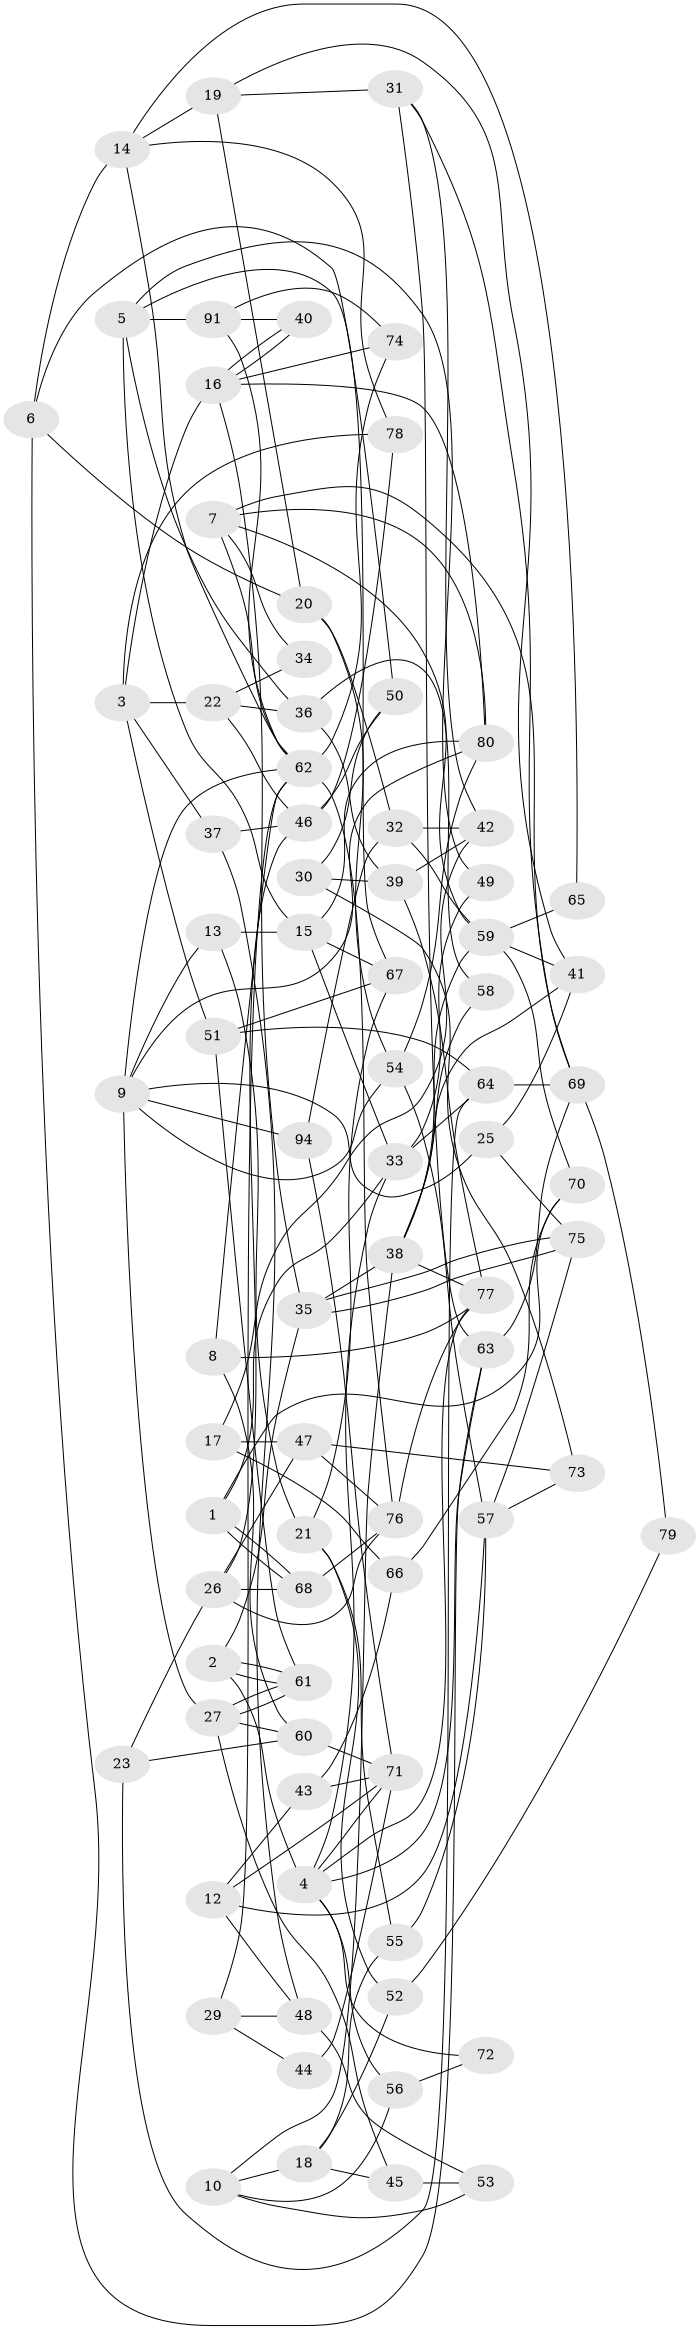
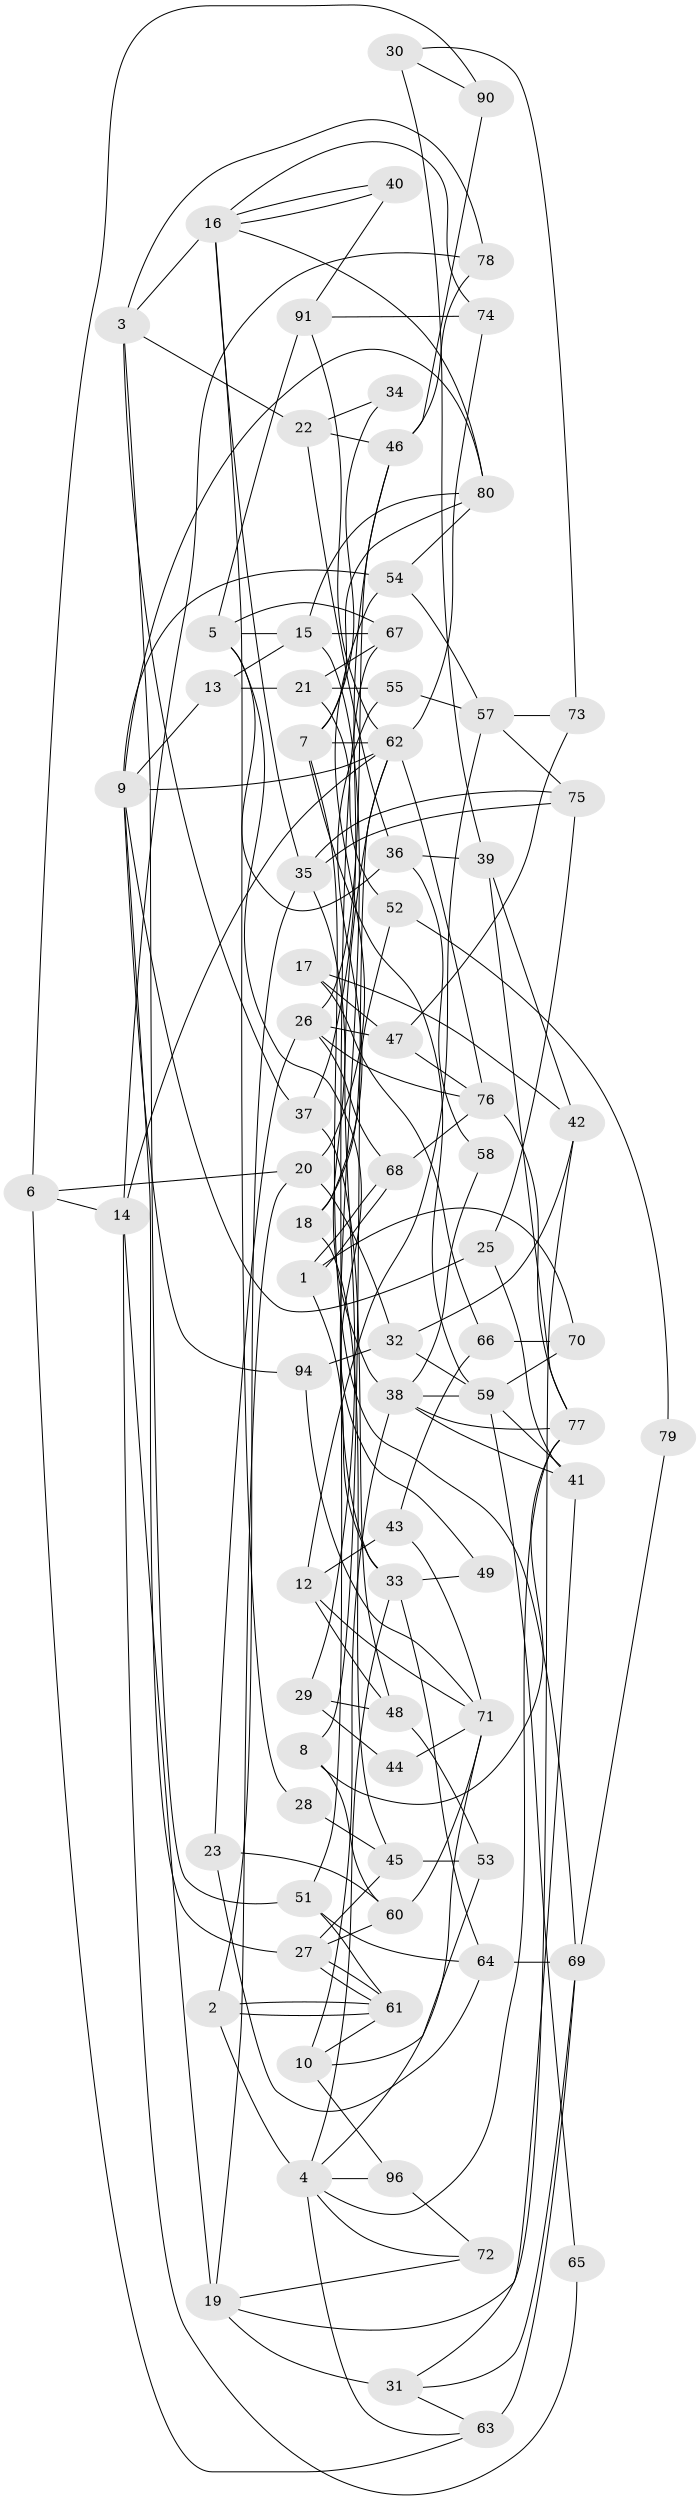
(395, 697) -> (486, 99)
none -> (304, 1806)
(395, 2090) -> (395, 2179)
(259, 2175) -> (350, 2036)
none -> (350, 2279)
